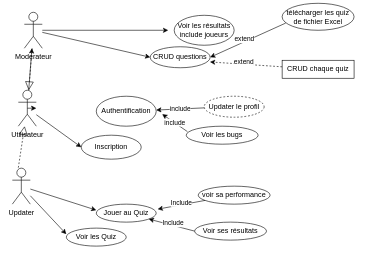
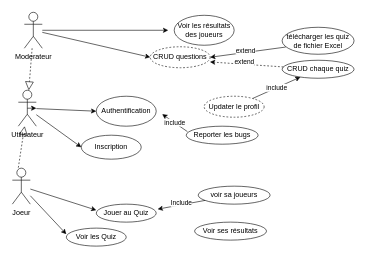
(318, 17) -> (318, 41)
(204, 30) -> (204, 30)
(180, 57) -> (180, 57)
(318, 69) -> (318, 69)
(29, 86) -> (83, 111)
(178, 109) -> (275, 89)
(222, 135) -> (222, 135)
(234, 195) -> (234, 195)
(22, 213) -> (22, 213)
(173, 226) -> none
